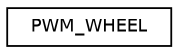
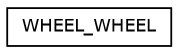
(89, 27) -> (89, 27)
